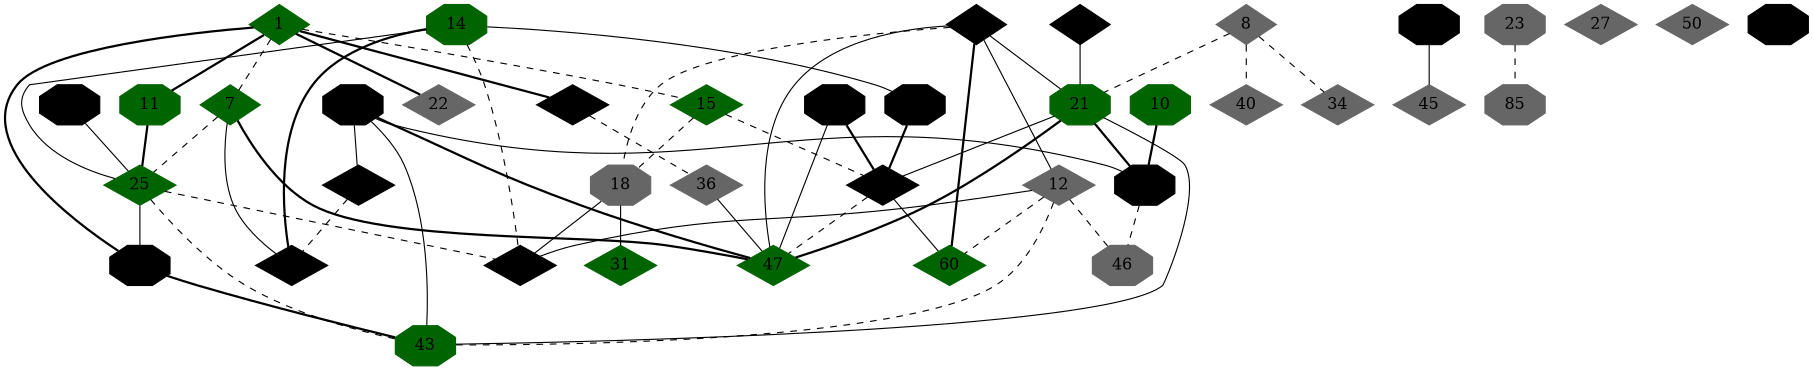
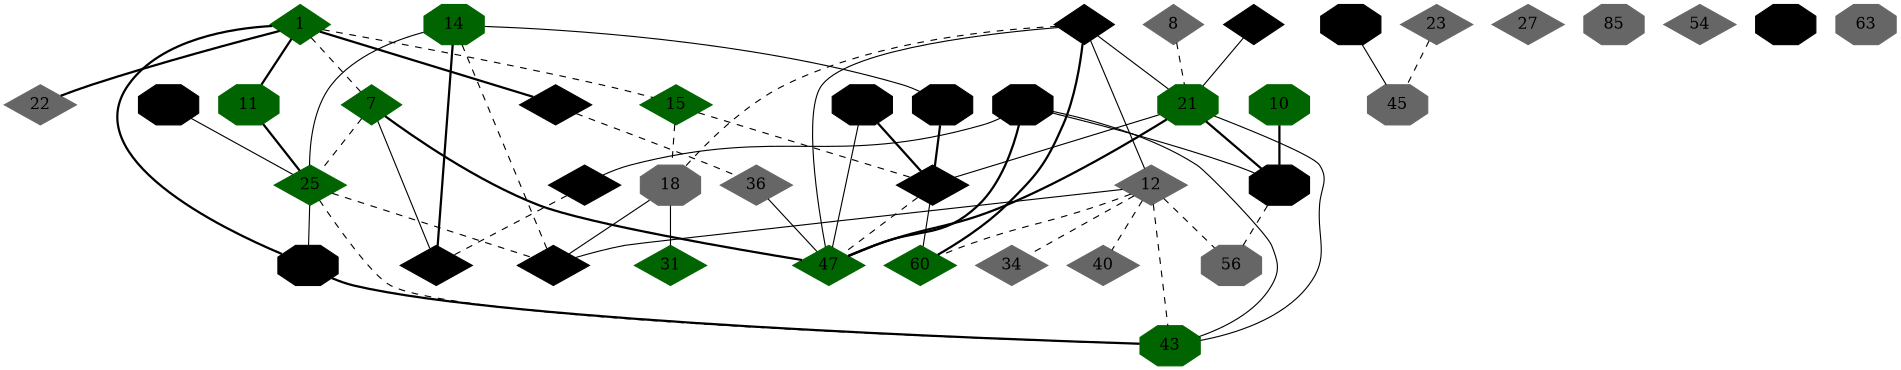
(1515, 25) -> (1437, 25)
(1692, 25) -> (1700, 25)
none -> (1866, 25)
(1292, 64) -> (1082, 225)
(1246, 65) -> (1127, 225)
(1515, 65) -> (1418, 63)
(1429, 105) -> (1398, 105)
(1123, 265) -> (1231, 265)
